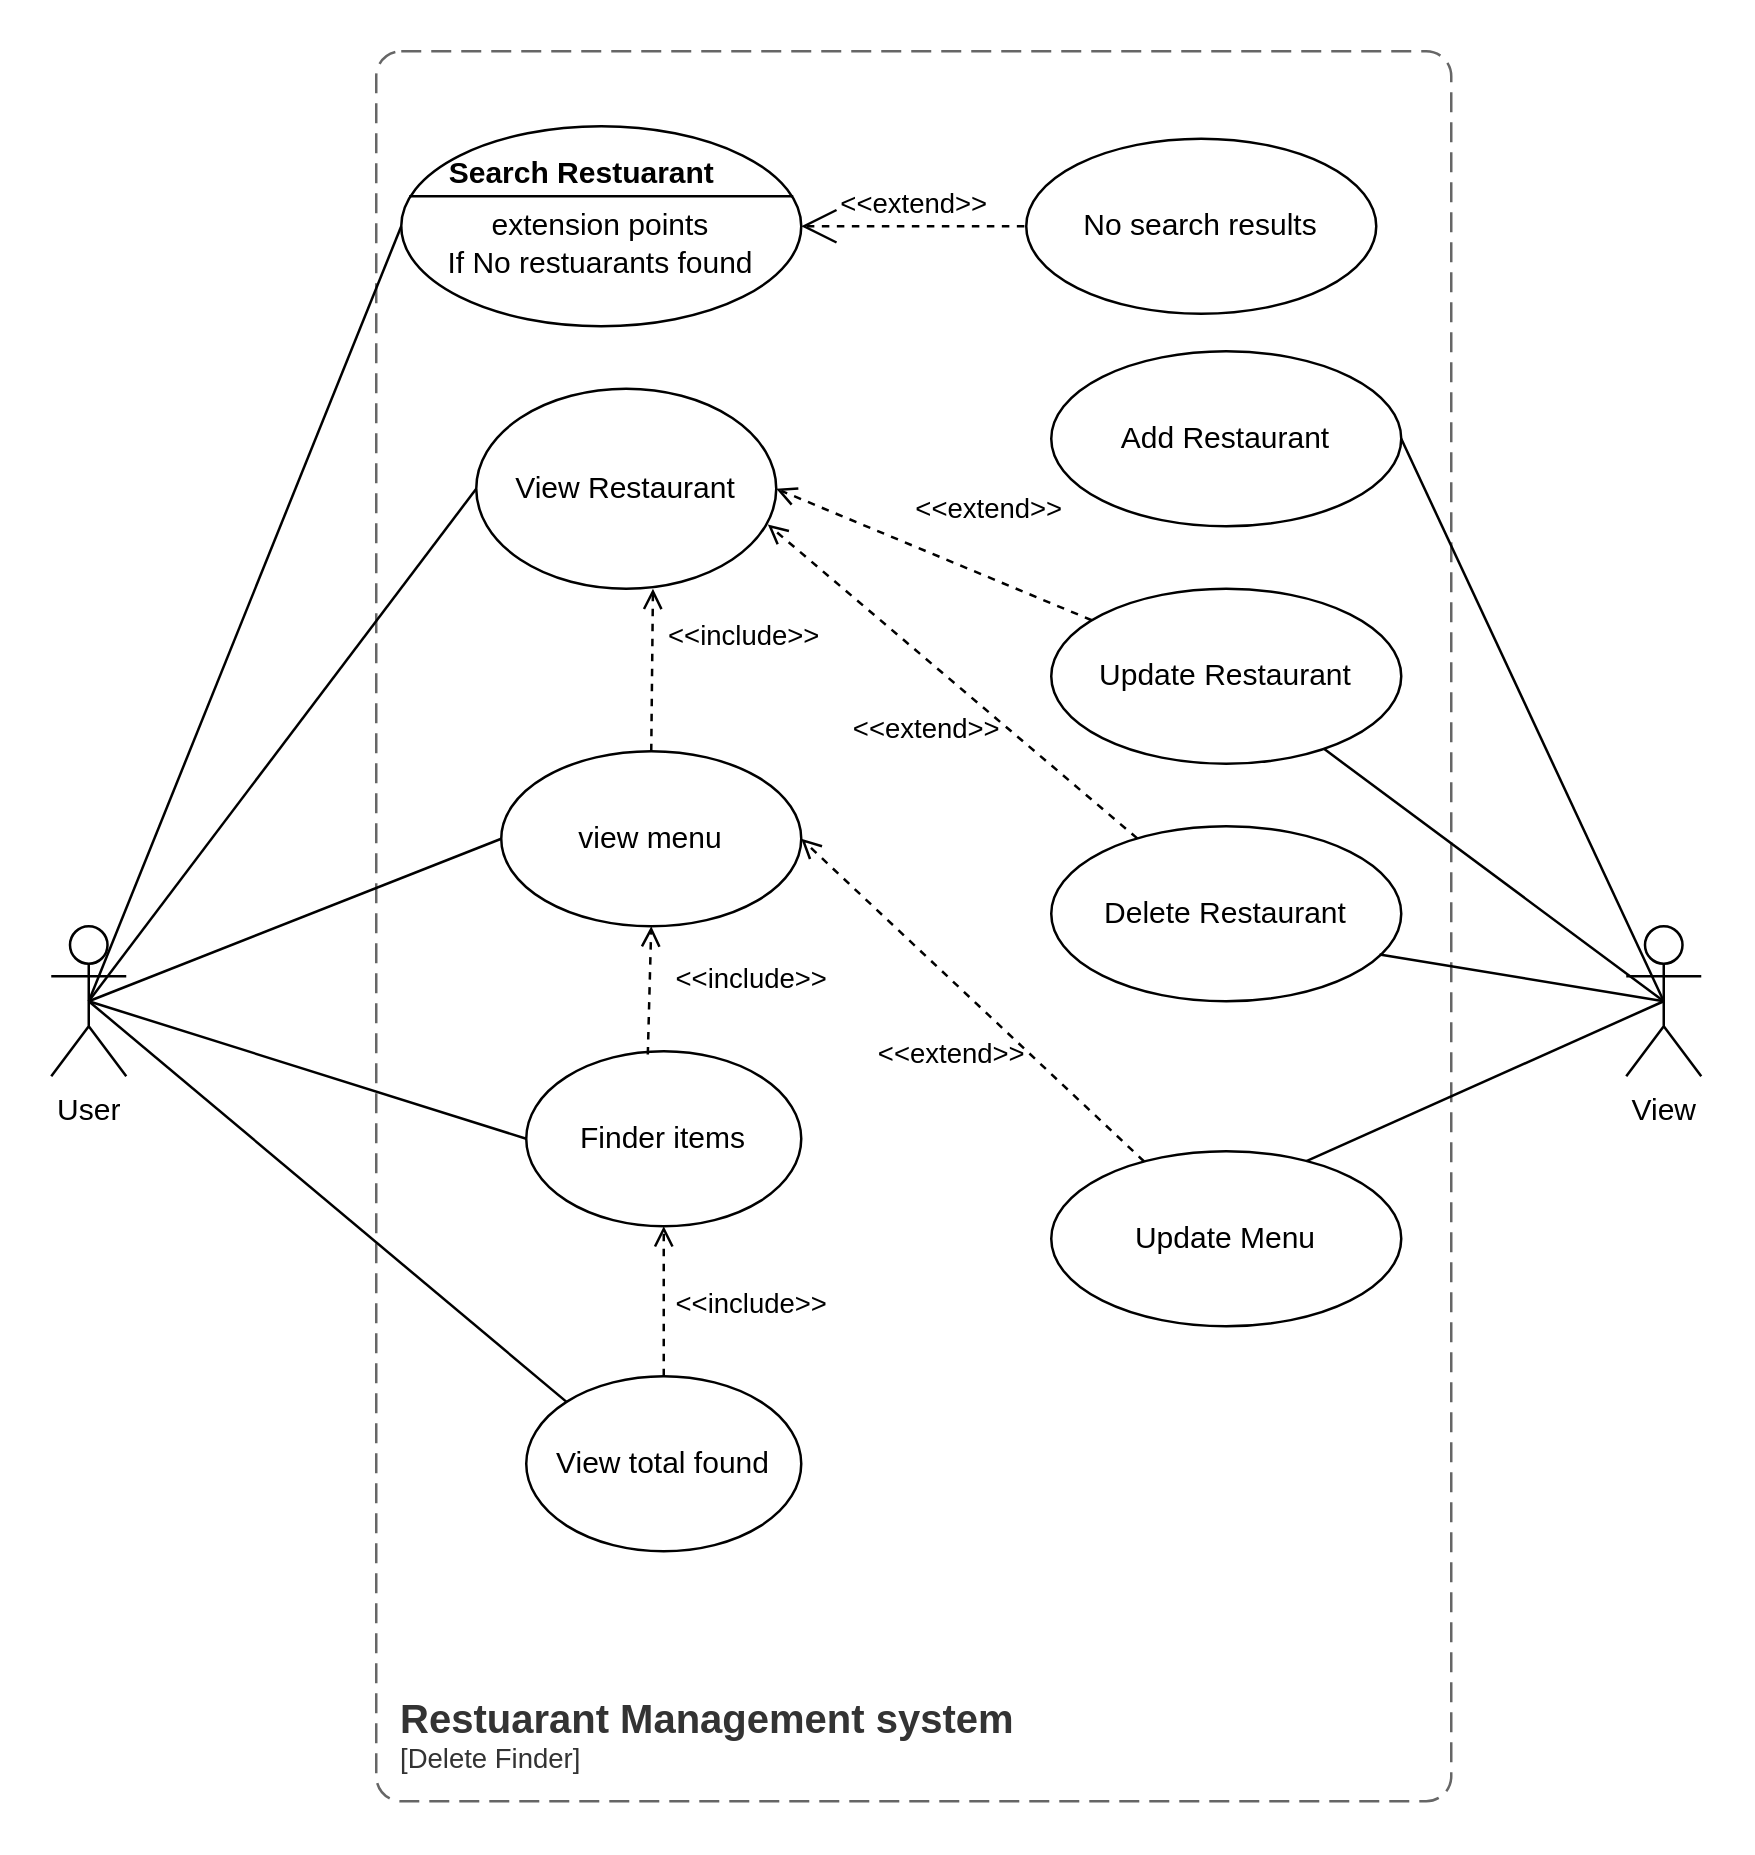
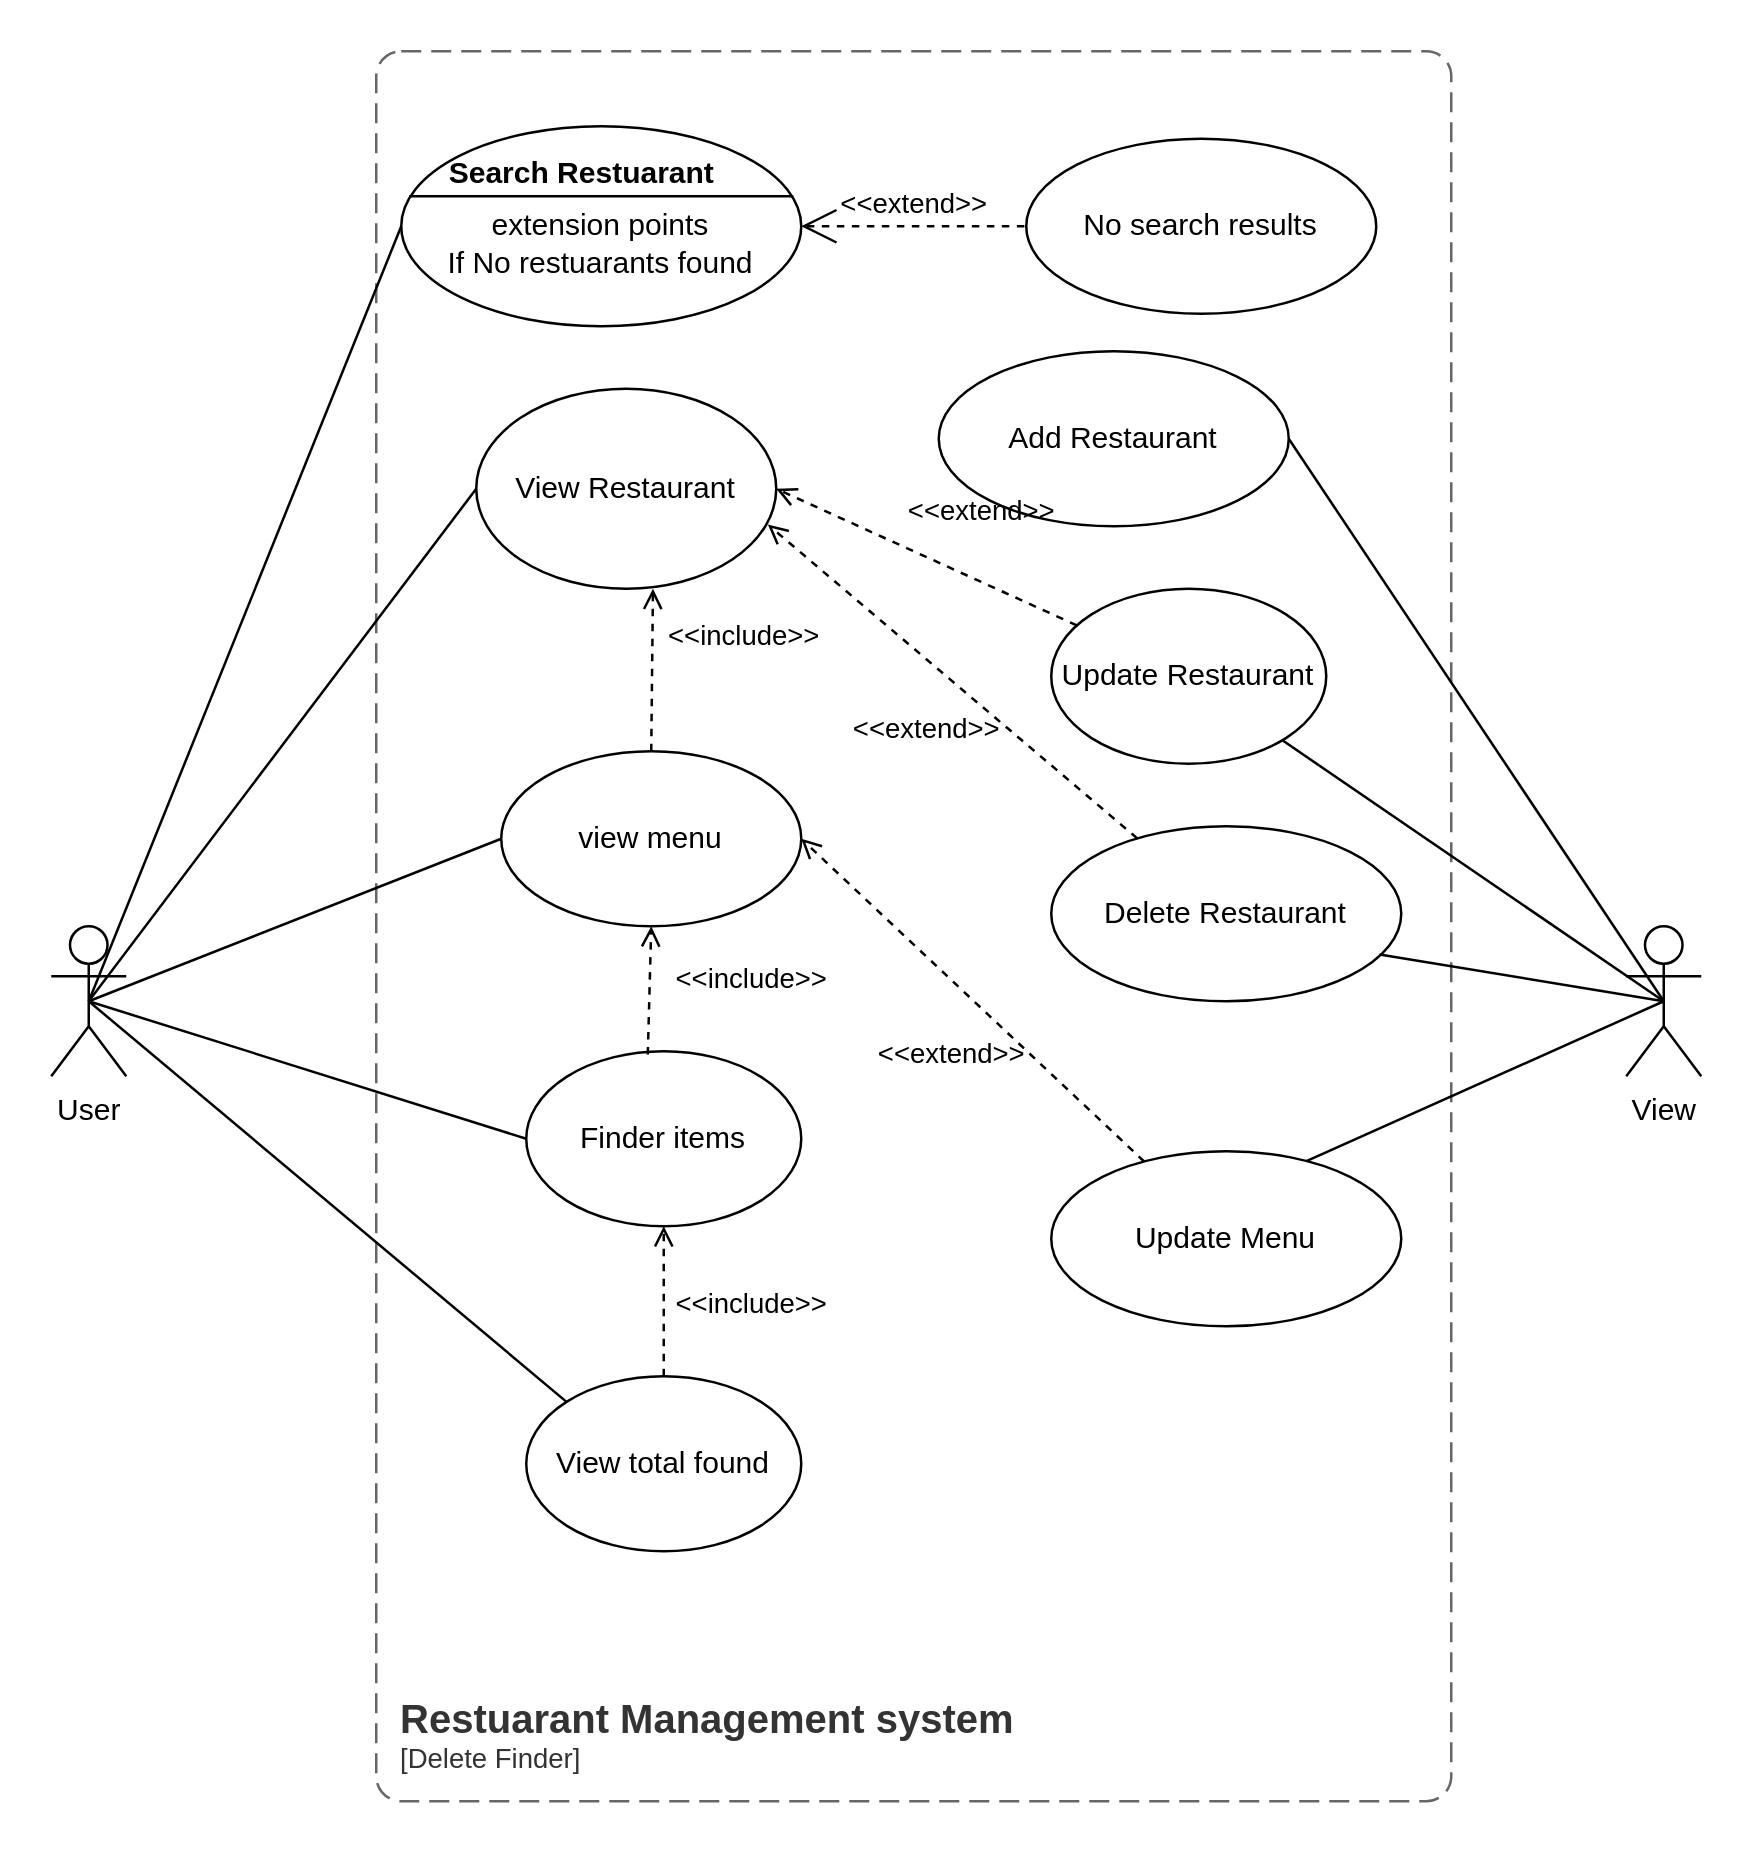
(1226, 439) -> (1114, 439)
(1226, 676) -> (1189, 676)
